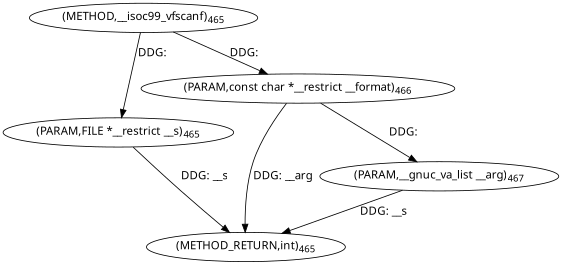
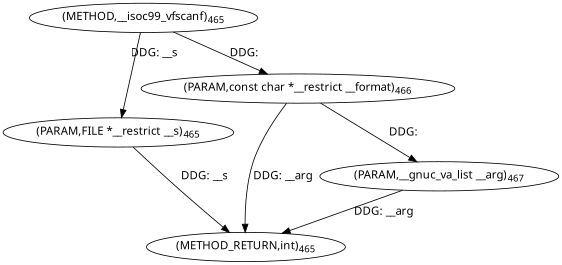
(154, 53) -> (154, 53)
(384, 212) -> (384, 212)
